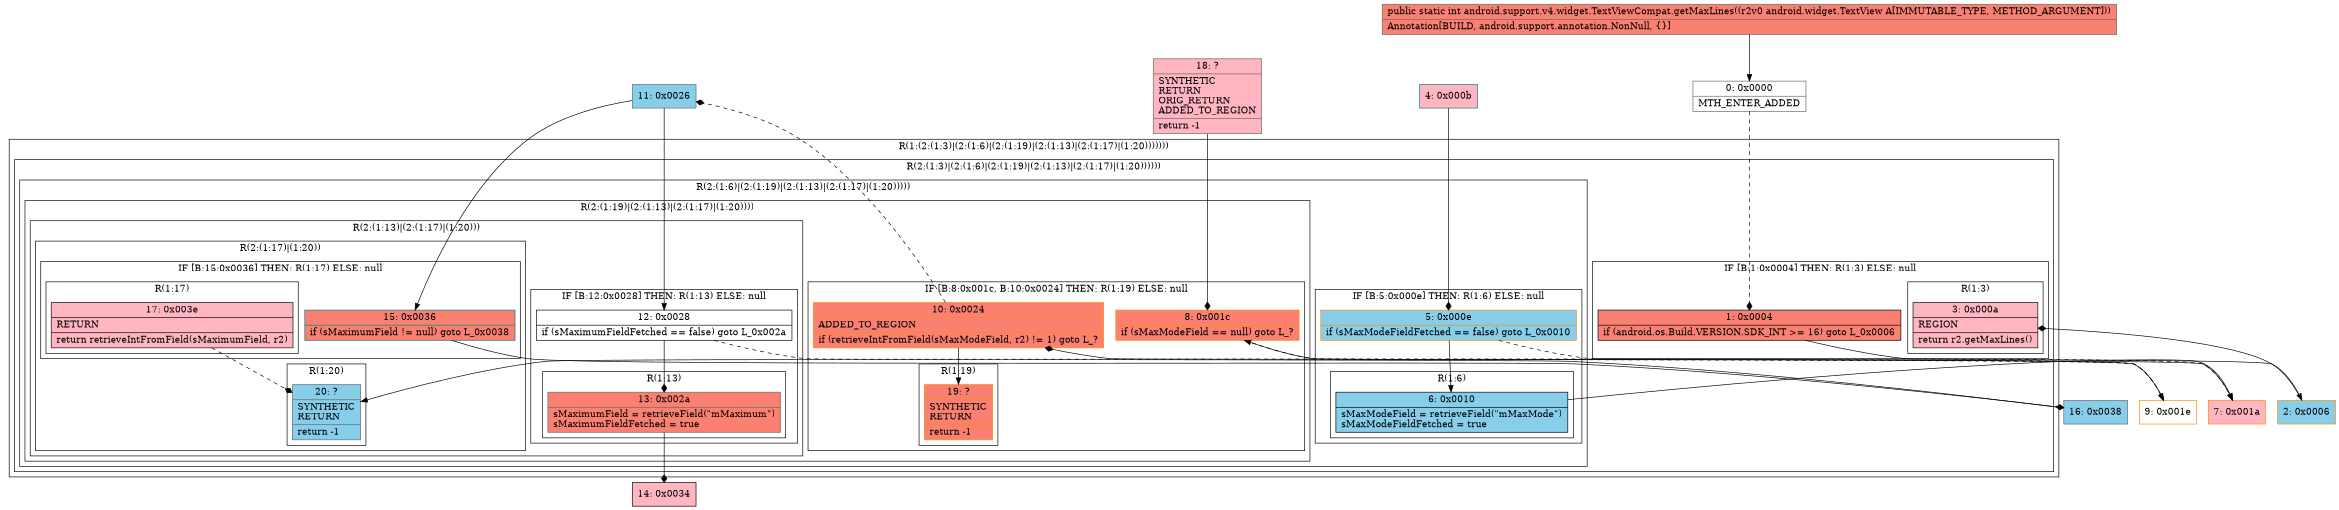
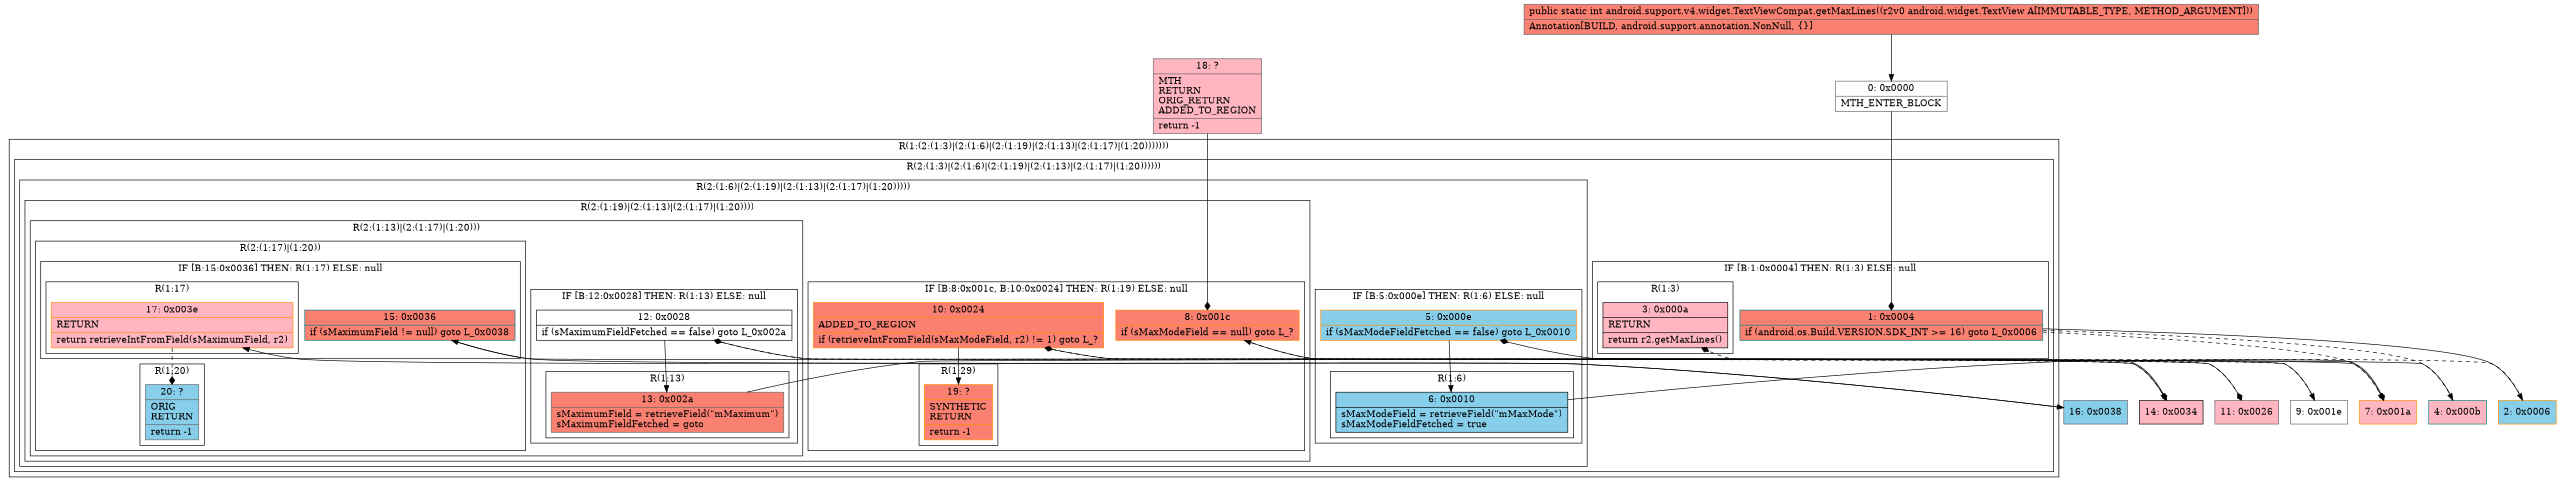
(1187, 81) -> (1170, 81)
(664, 96) -> (2247, 412)
(1749, 103) -> (1891, 103)
(496, 170) -> (1320, 359)
(664, 206) -> (1489, 359)
(1749, 207) -> (1891, 207)
(172, 325) -> (172, 325)
(1749, 325) -> (1891, 325)
(1938, 325) -> (1630, 325)
(2184, 341) -> (2124, 360)
none -> (2254, 341)
(1444, 359) -> (1444, 359)
(1870, 359) -> (2220, 343)
(1215, 360) -> (1157, 363)
(1253, 363) -> (1254, 363)
(664, 367) -> (666, 367)
(1906, 370) -> (1981, 366)
(958, 372) -> (958, 372)
(327, 407) -> (164, 407)
(2168, 412) -> (2319, 412)
(626, 424) -> (630, 424)
